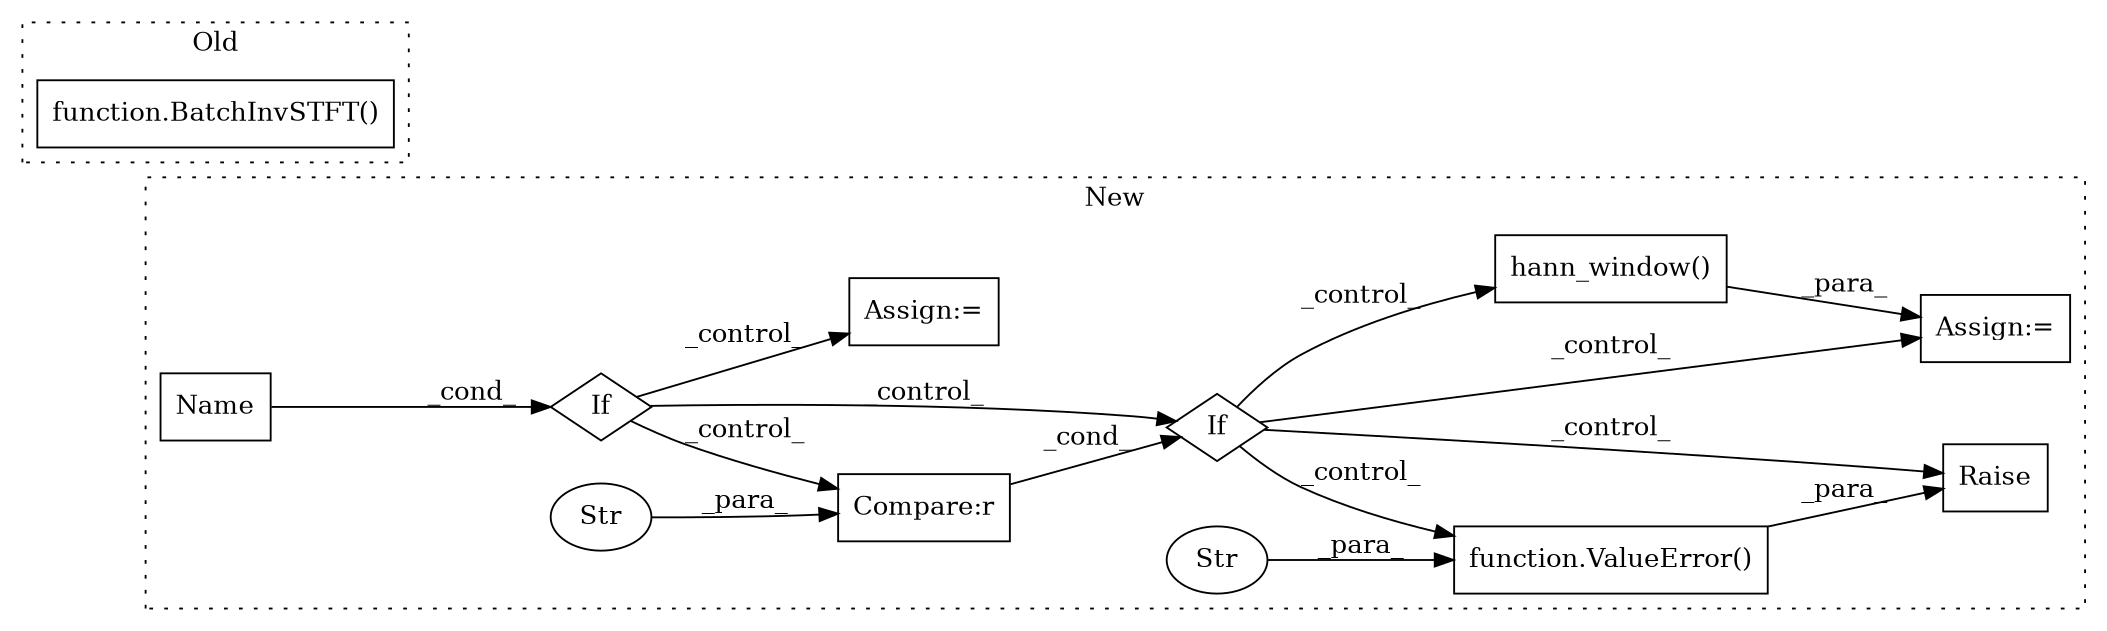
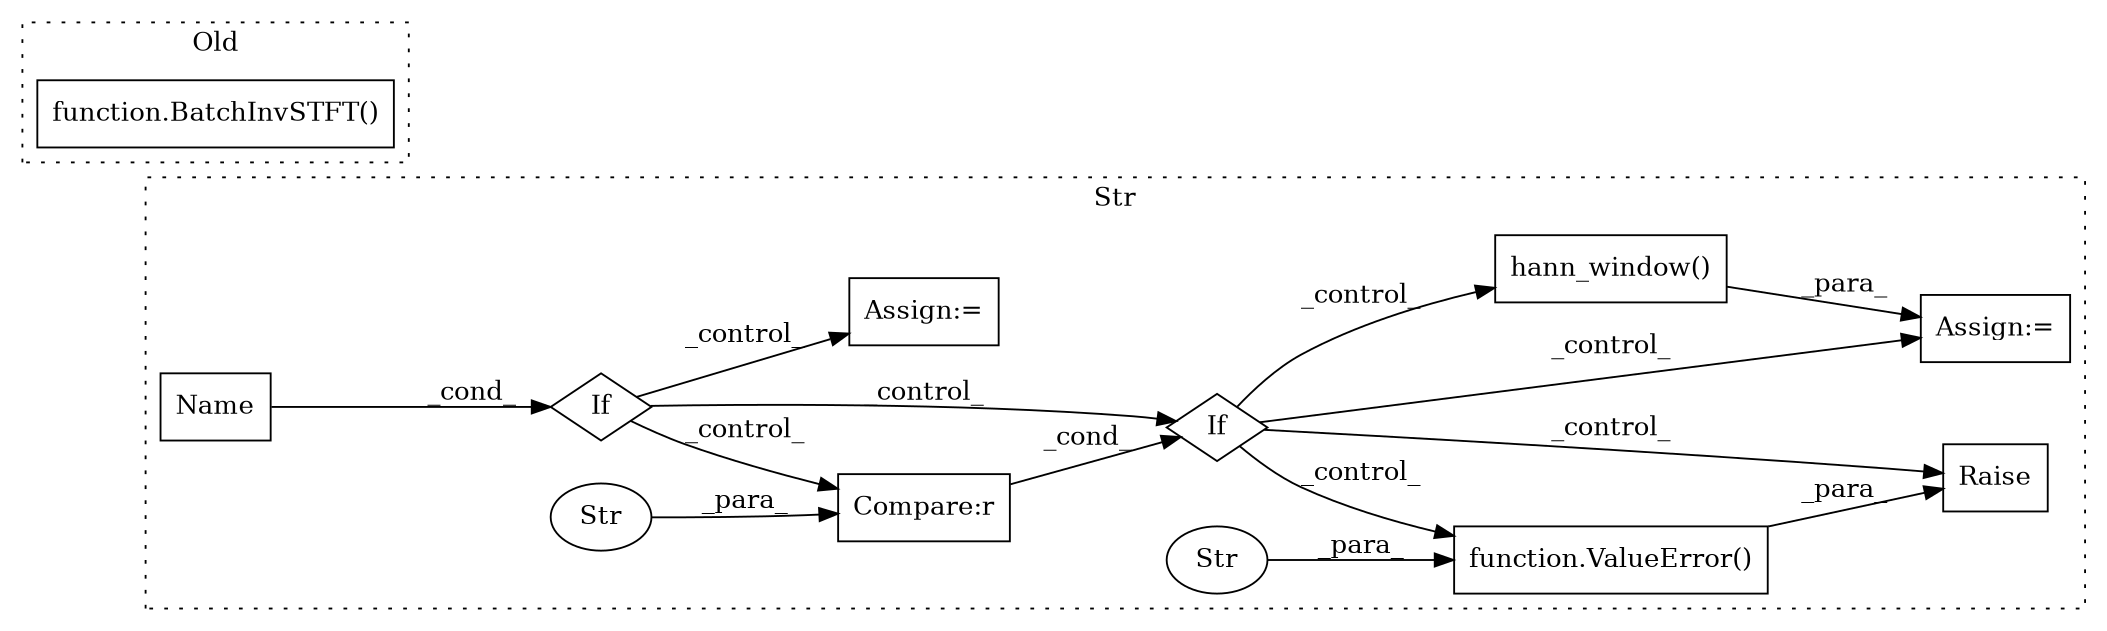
(1115, 199) -> (1115, 199)
